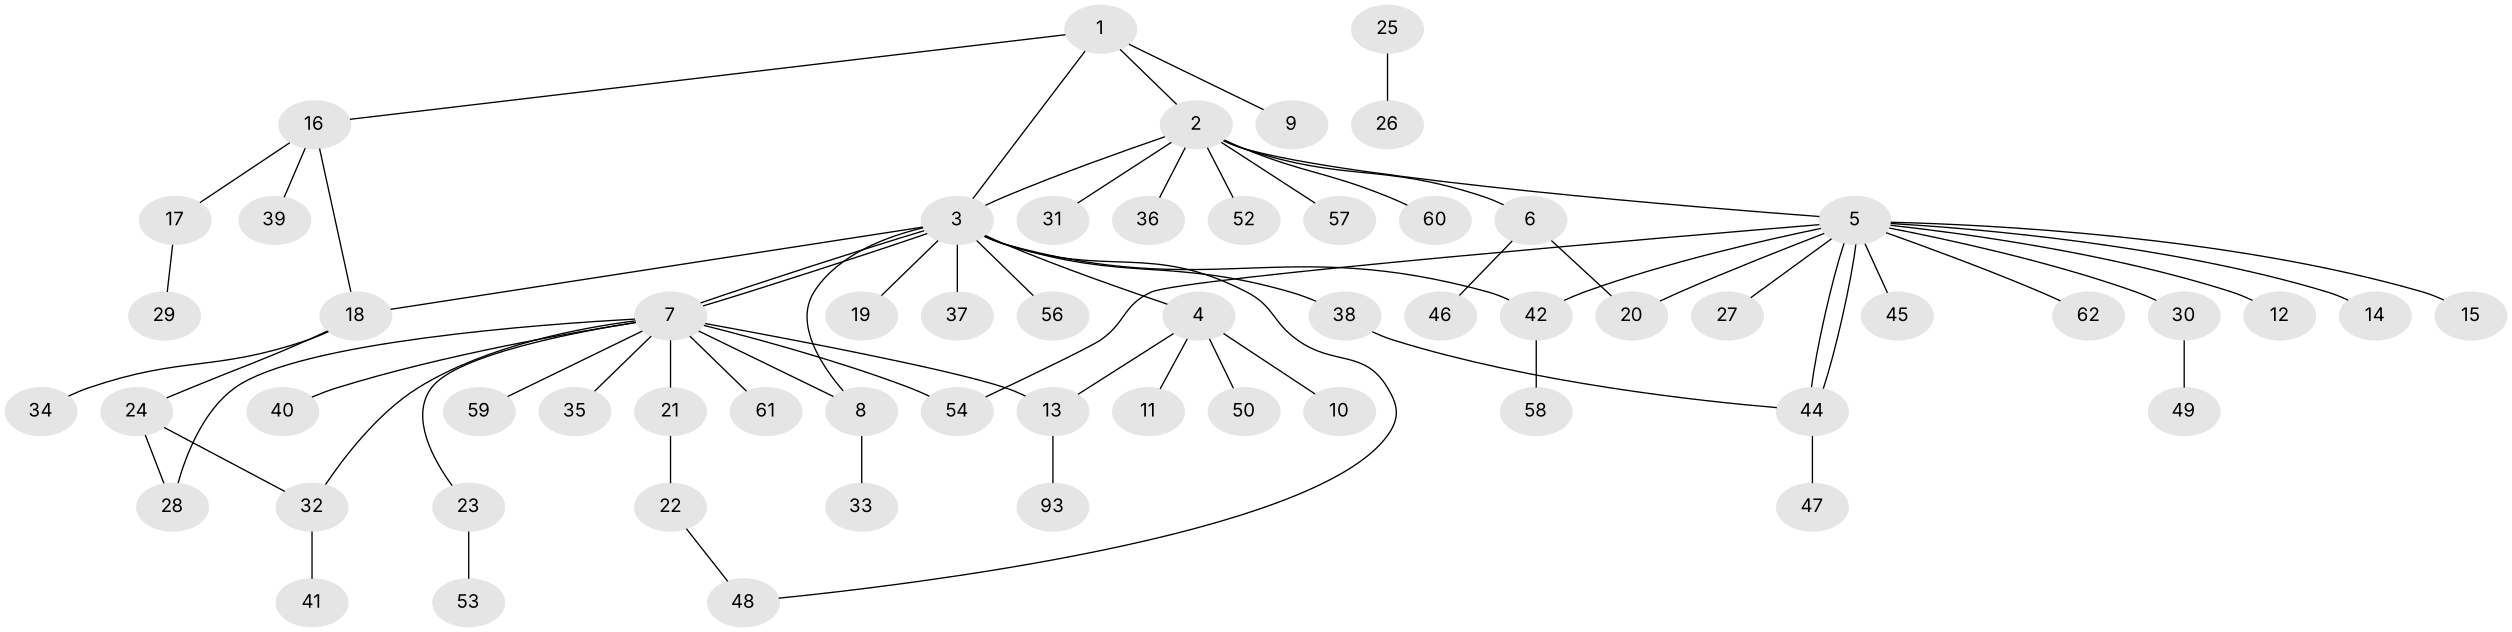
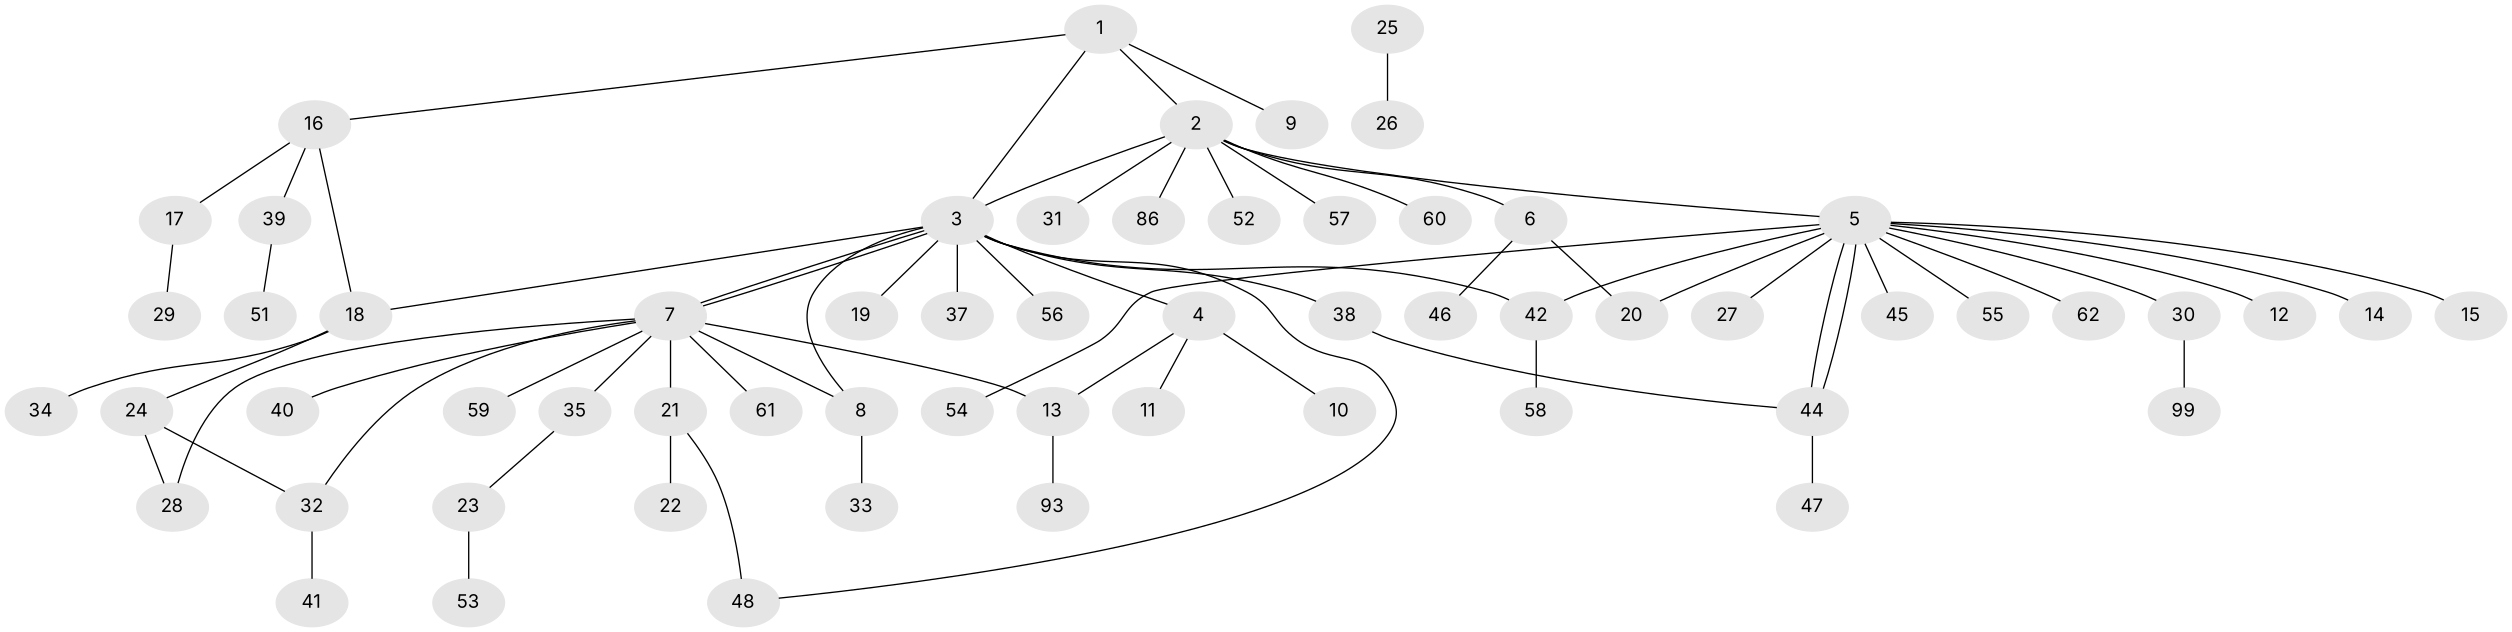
(1149, 220) -> (1149, 220)
none -> (260, 316)
none -> (1993, 316)
(807, 353) -> none
(427, 396) -> (522, 459)
(1244, 412) -> none
(2184, 412) -> (2184, 412)
(707, 555) -> (725, 502)
